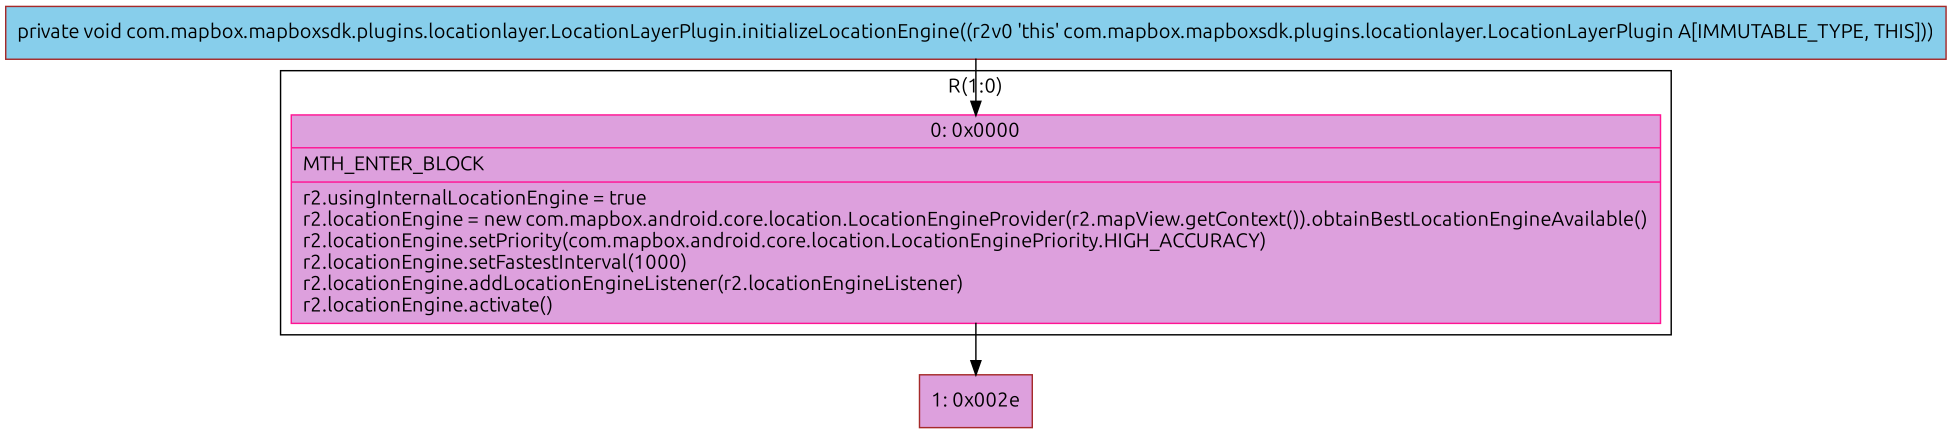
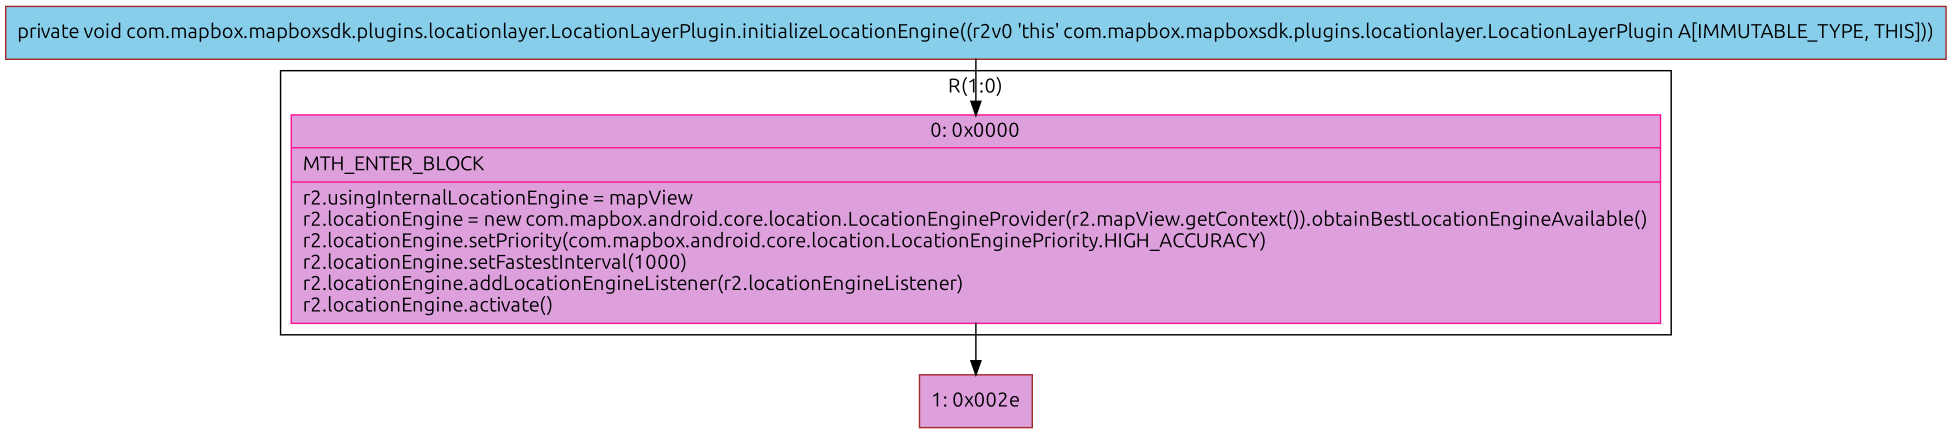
(475, 198) -> (498, 198)
